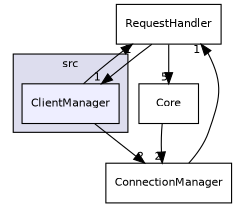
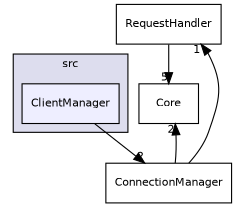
(135, 57) -> none
(103, 67) -> none
(161, 138) -> (176, 149)
